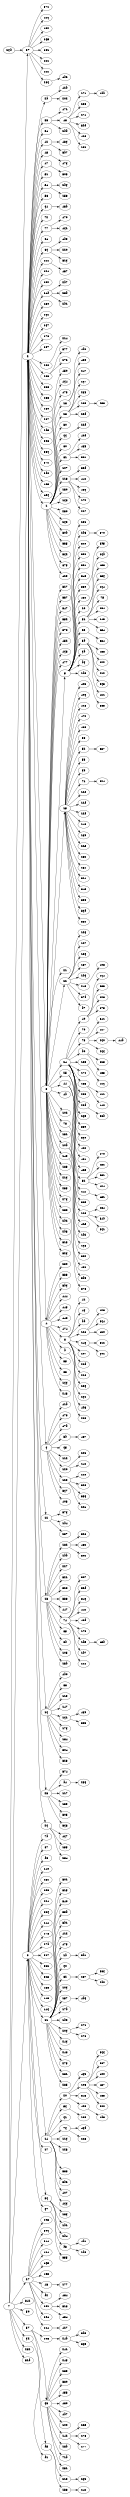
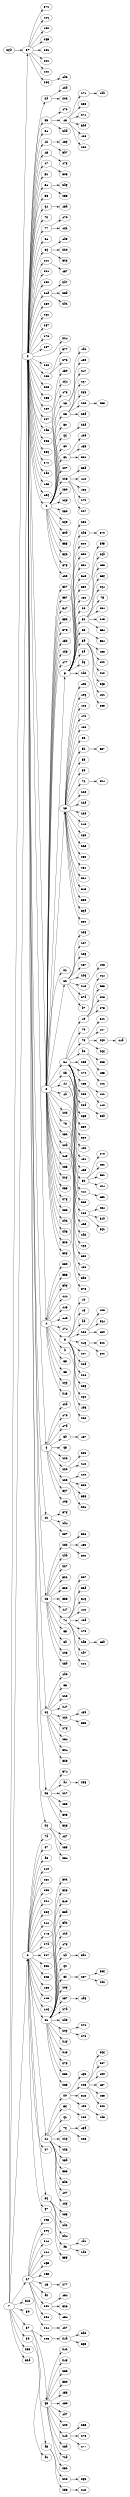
(55, 353) -> (49, 354)
(74, 1164) -> (76, 1153)
none -> (65, 2161)
